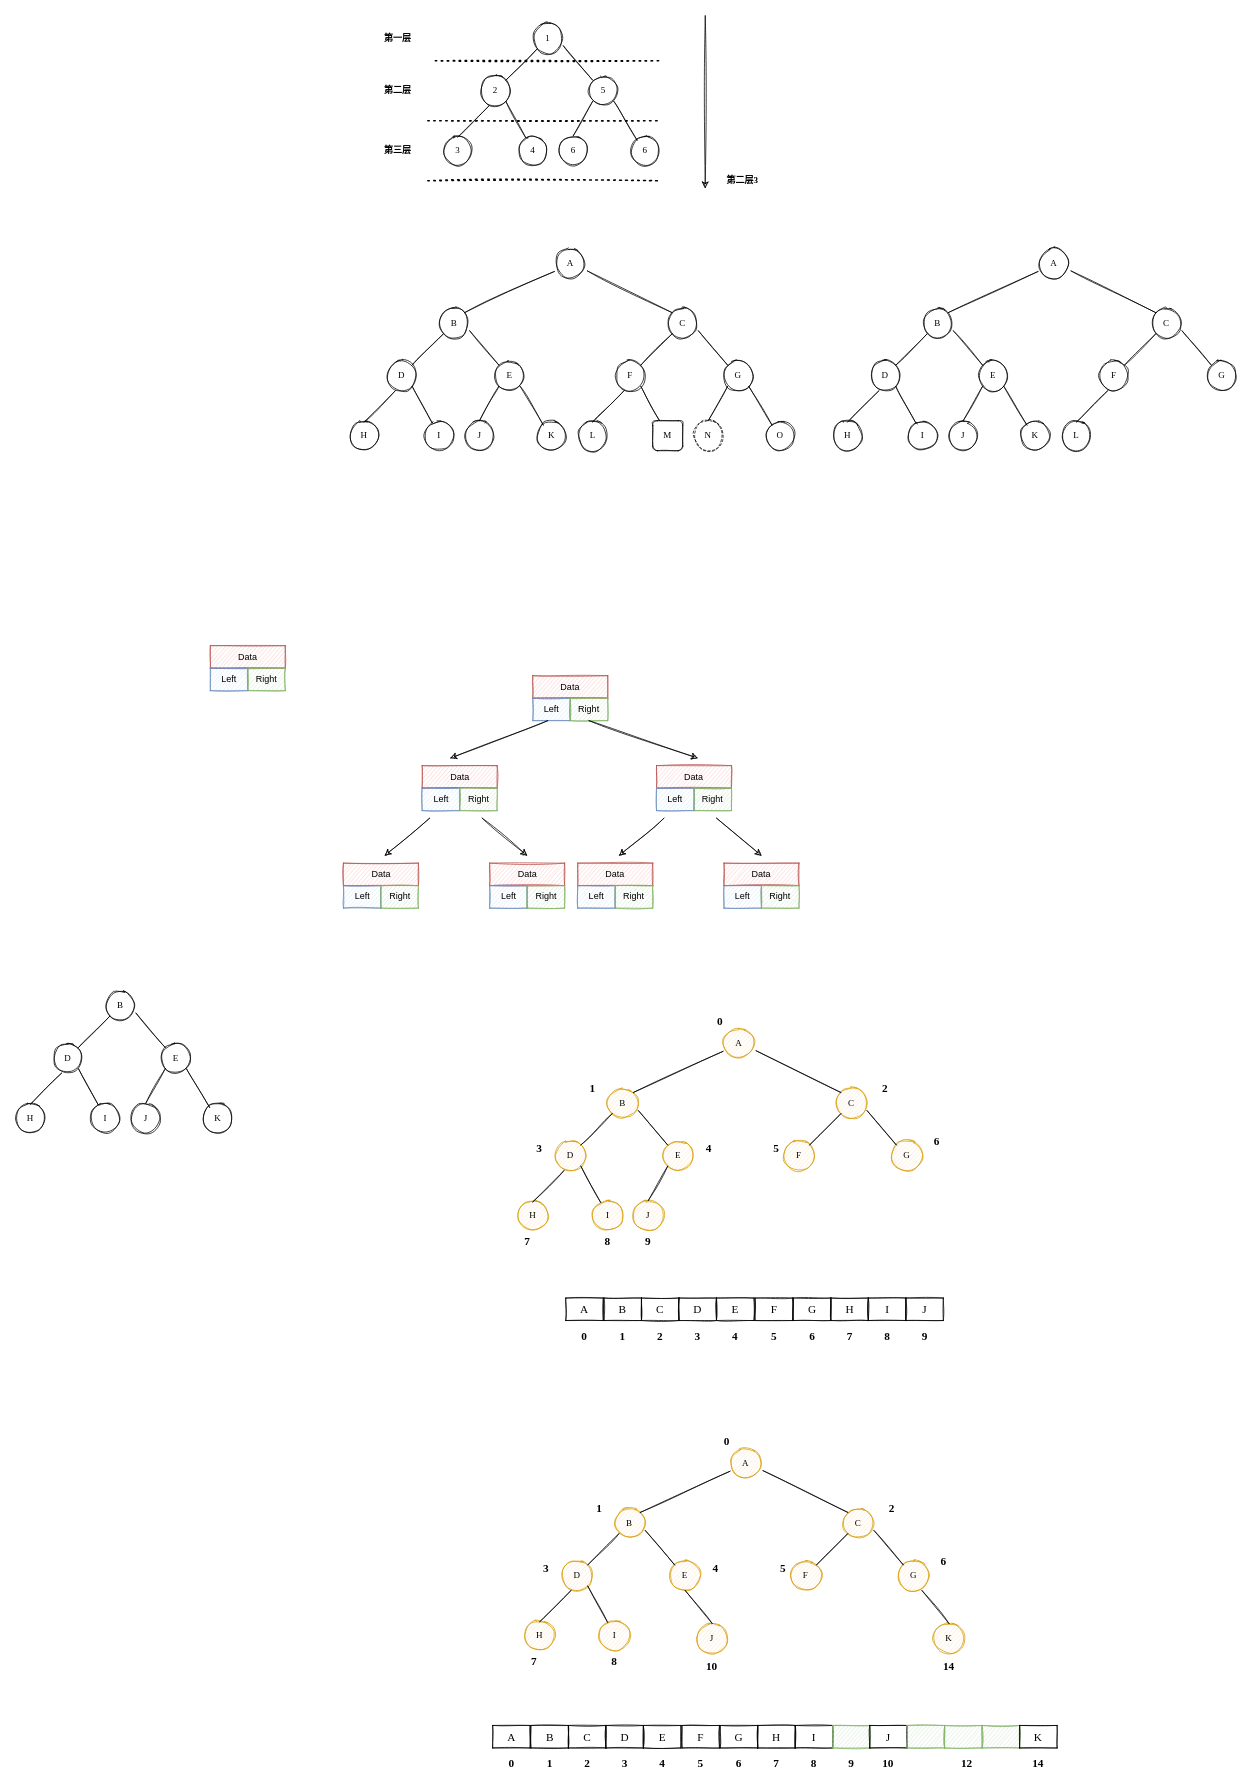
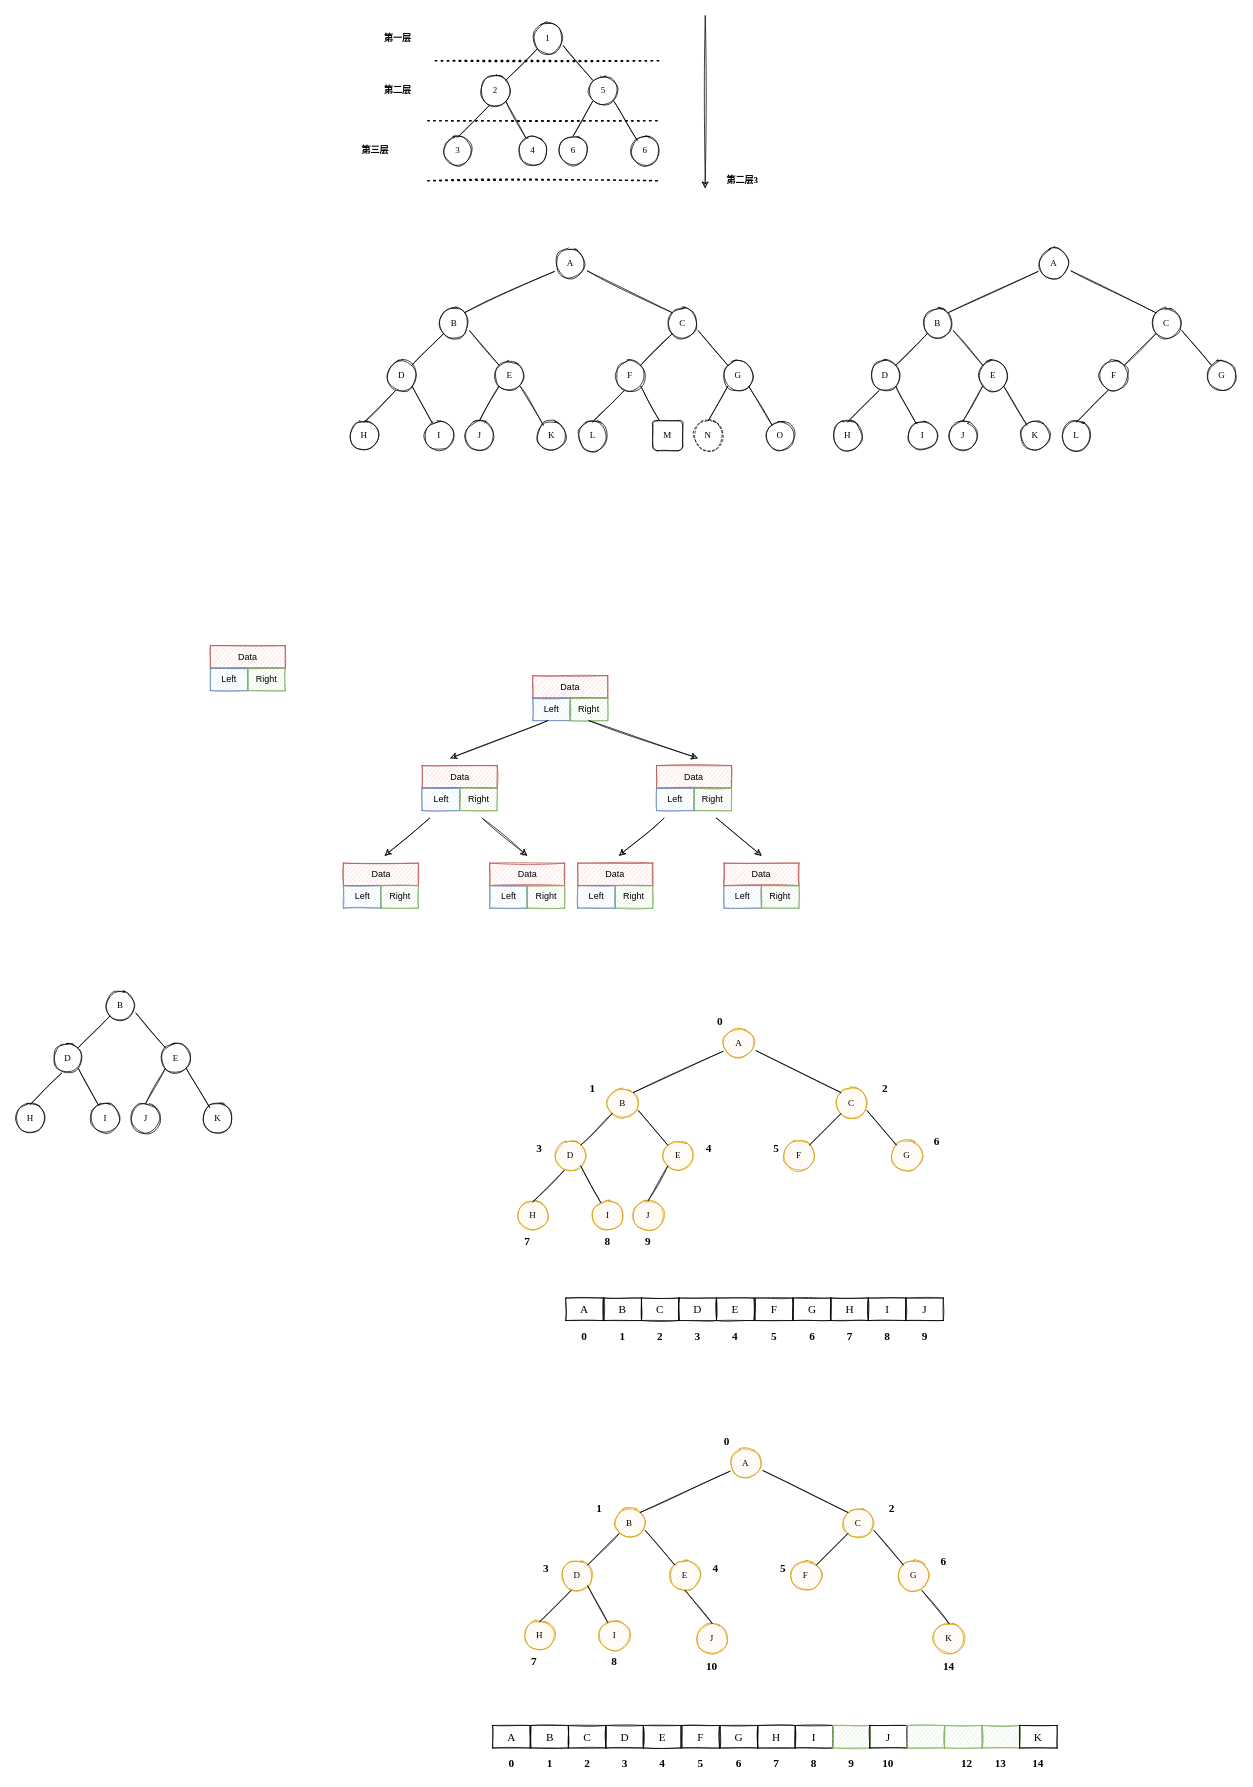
(398, 150) -> (375, 150)
none -> (1001, 1763)
